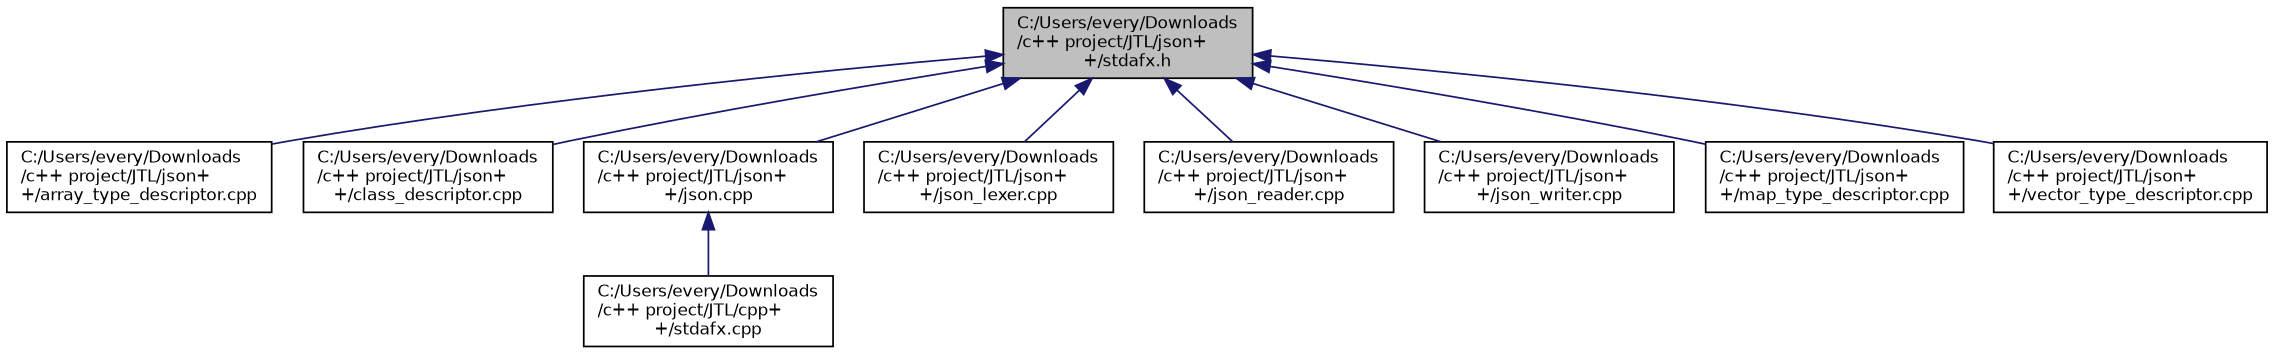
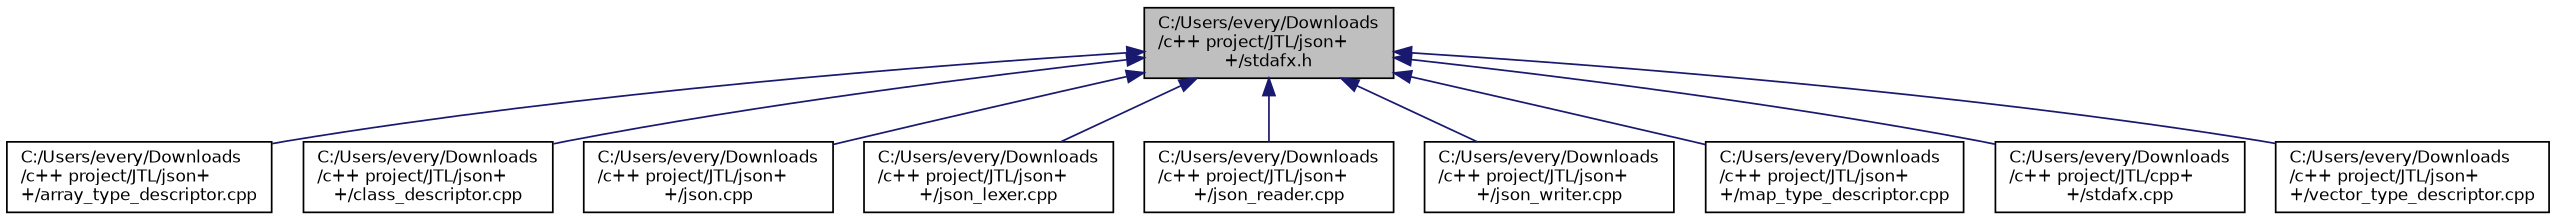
(708, 253) -> (1704, 96)
